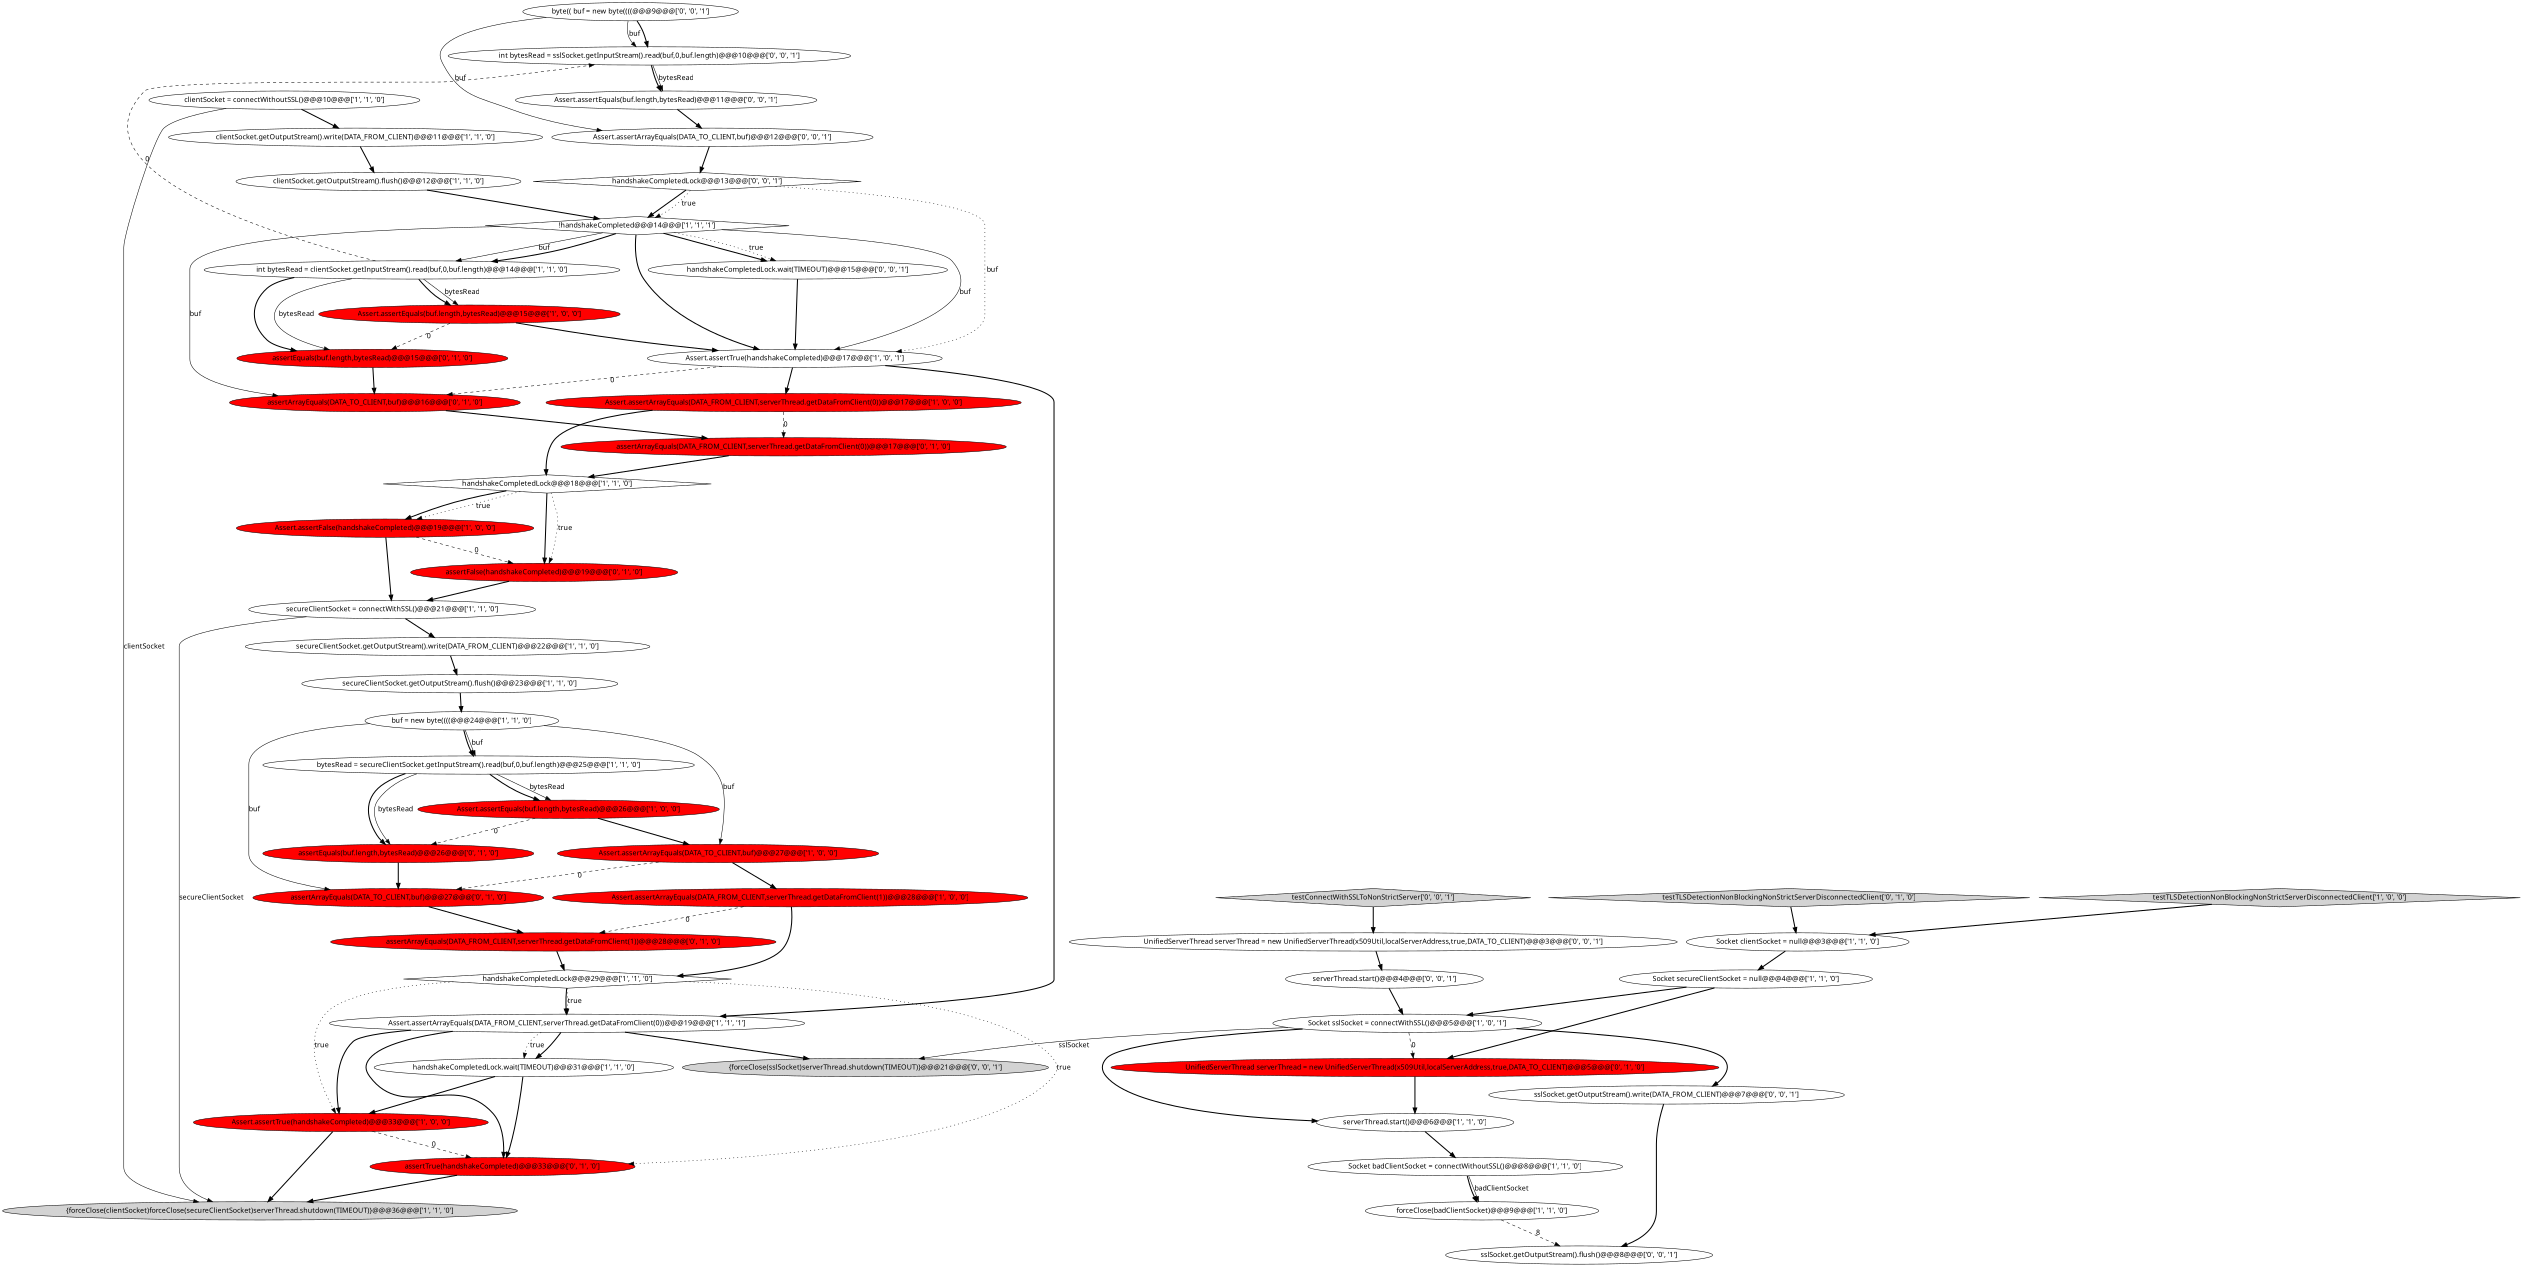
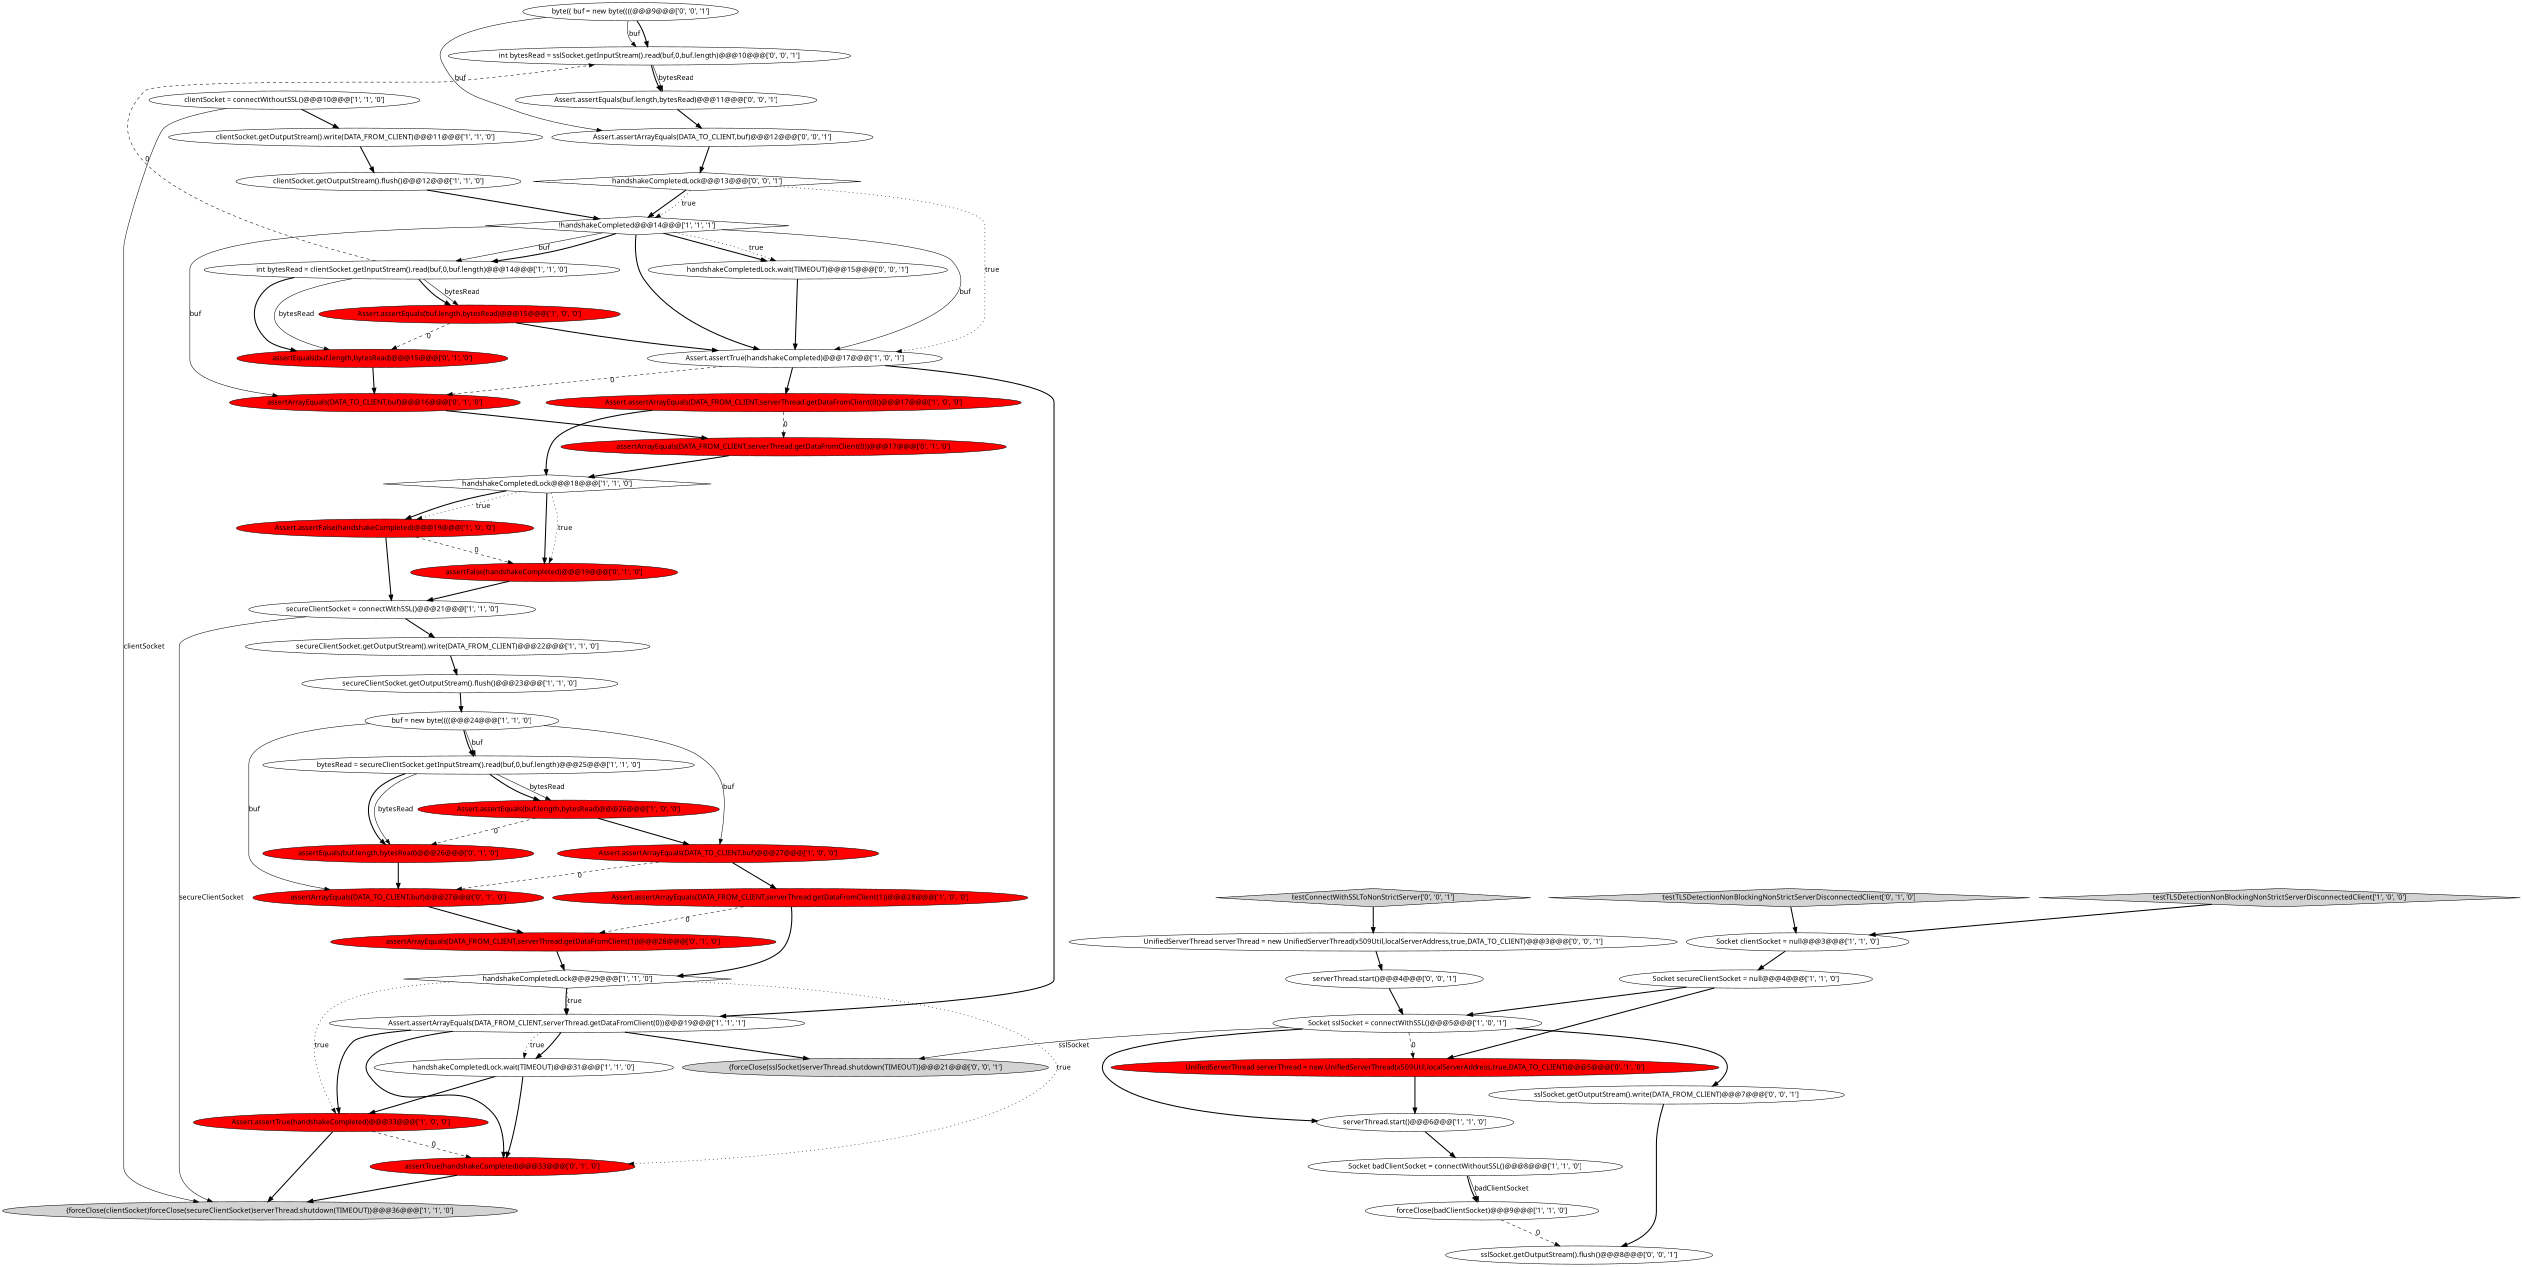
(992, 270) -> (992, 270)
(1538, 1233) -> (1538, 1233)
